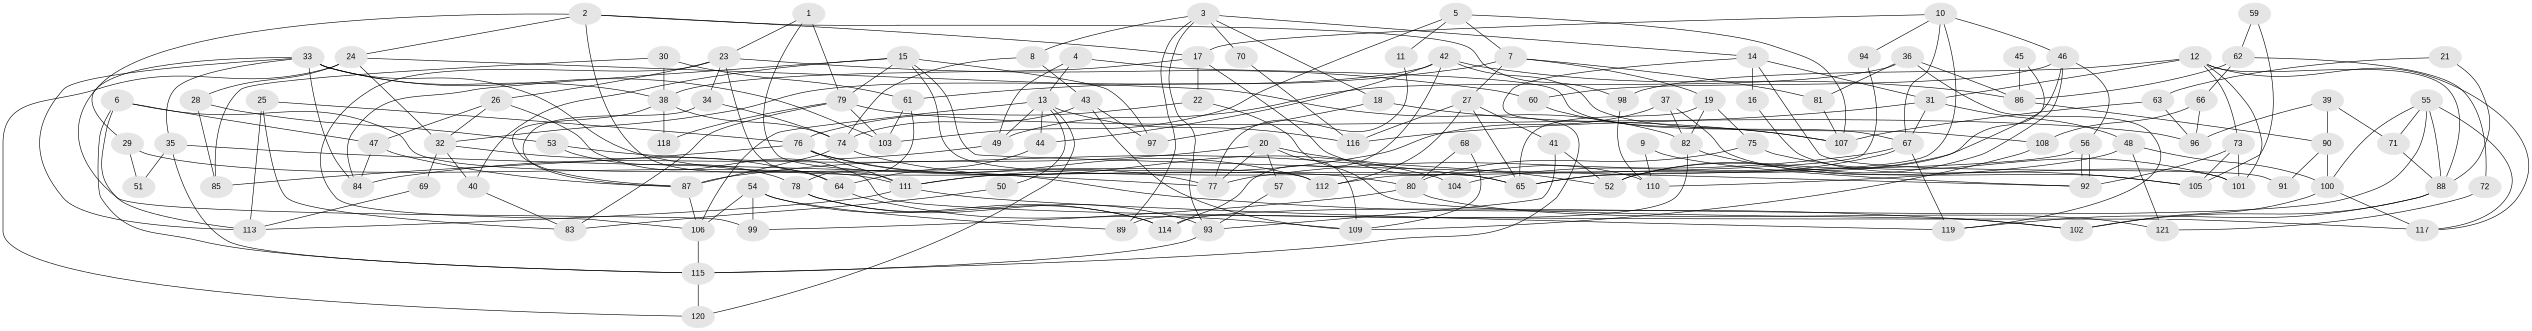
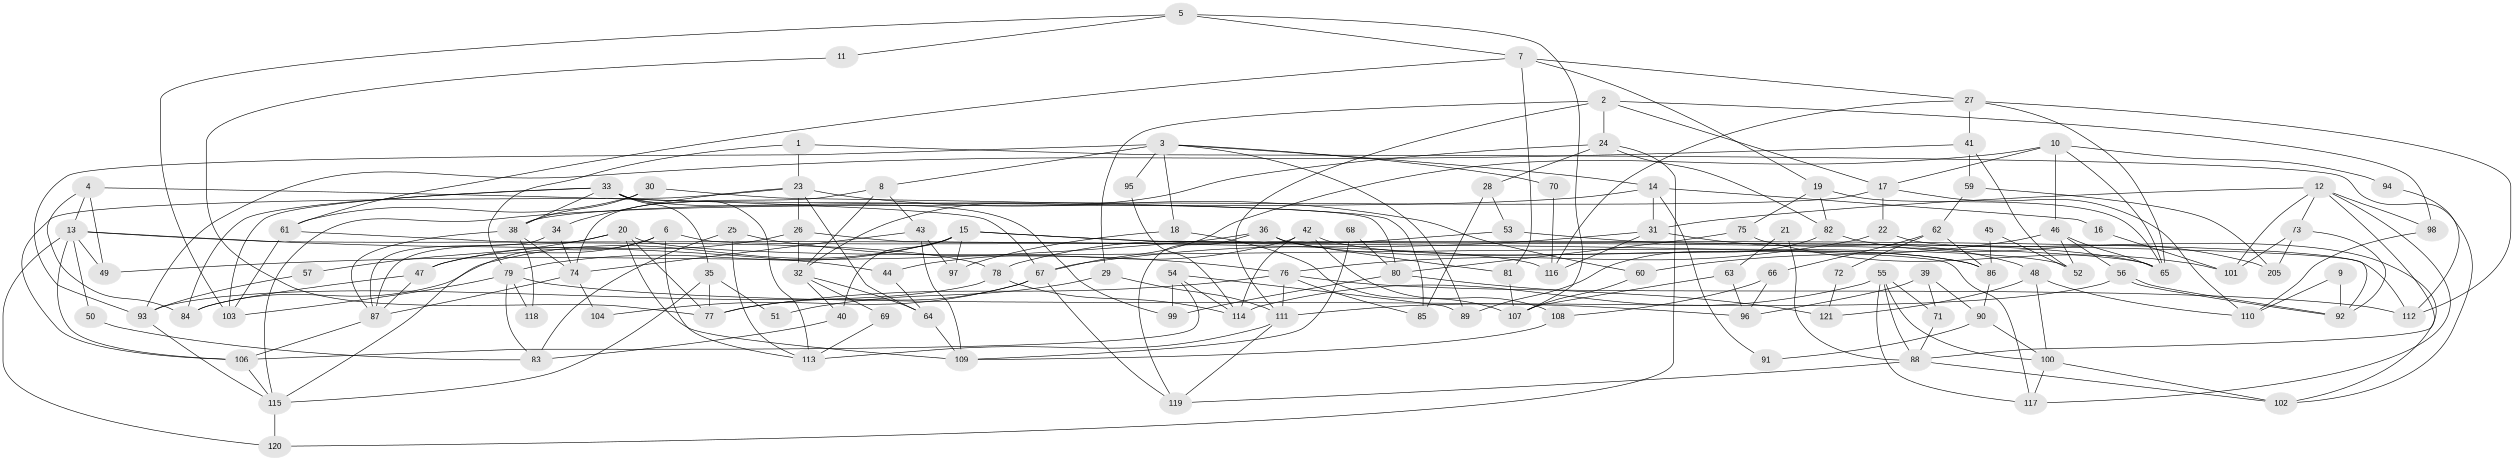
(943, 83) -> (840, 230)
(1666, 100) -> none
(677, 161) -> (75, 279)
none -> (1970, 169)
none -> (1129, 187)
(2196, 187) -> (2274, 274)
